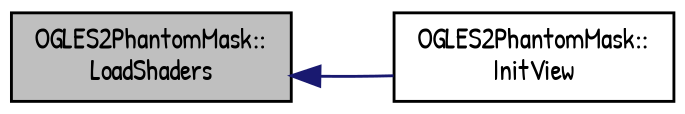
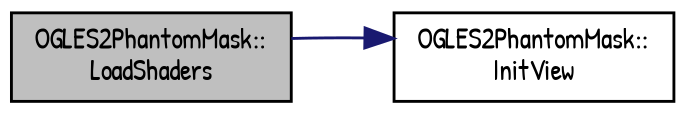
(357, 76) -> (328, 38)
